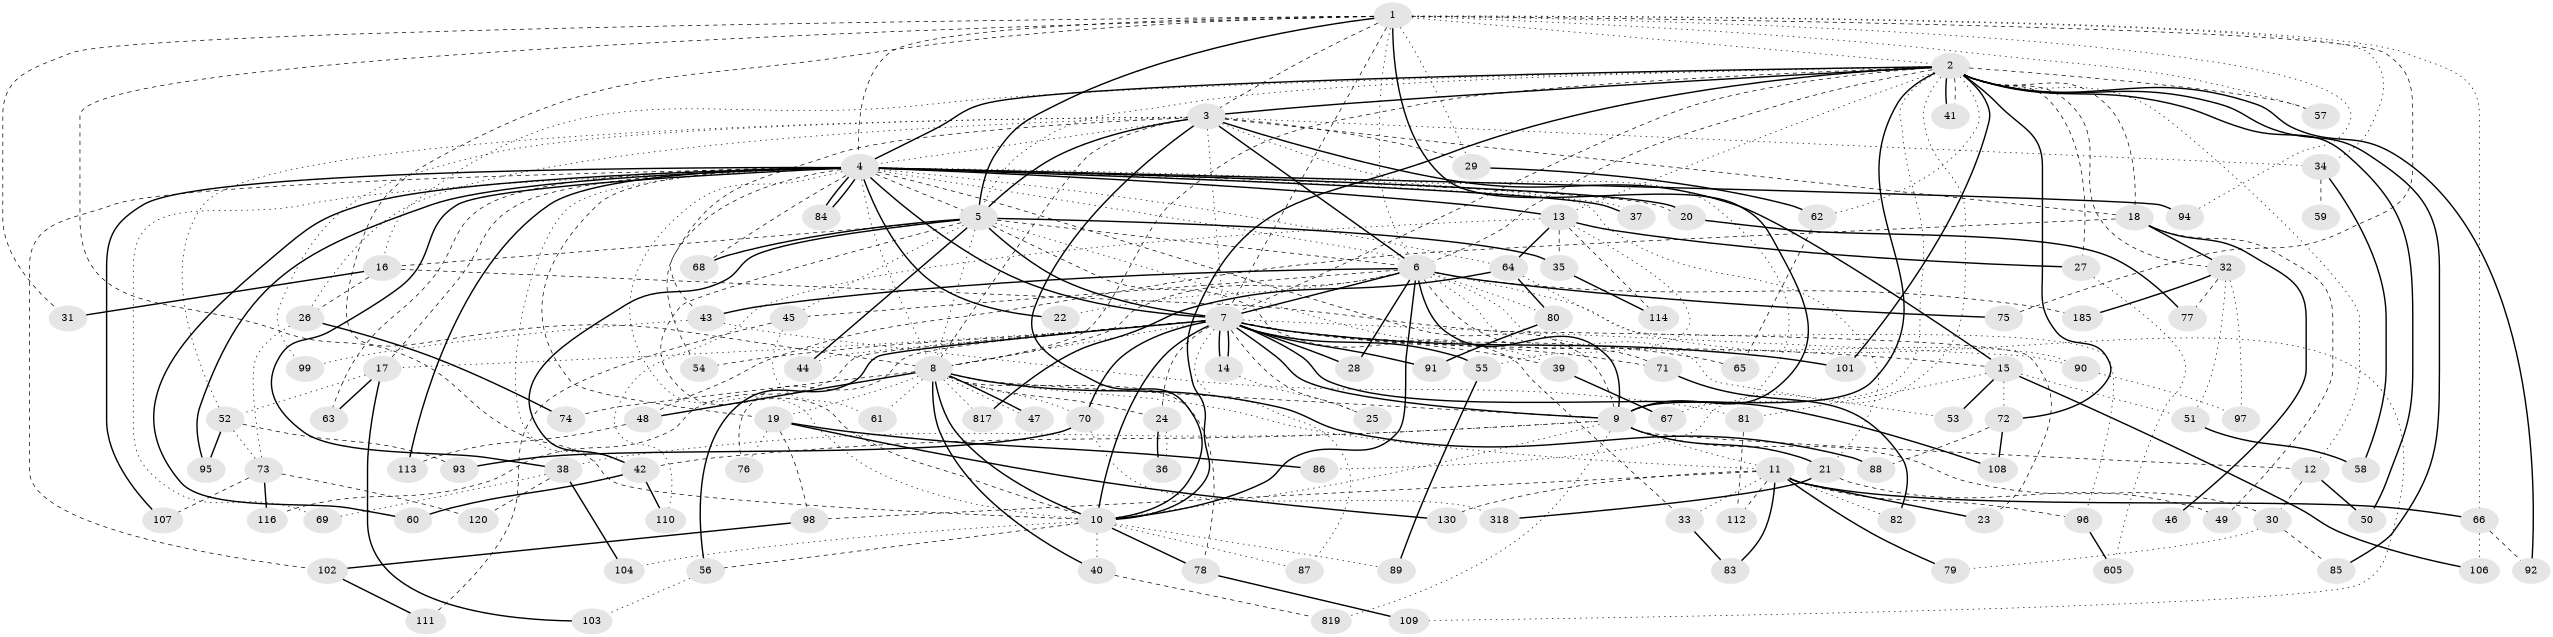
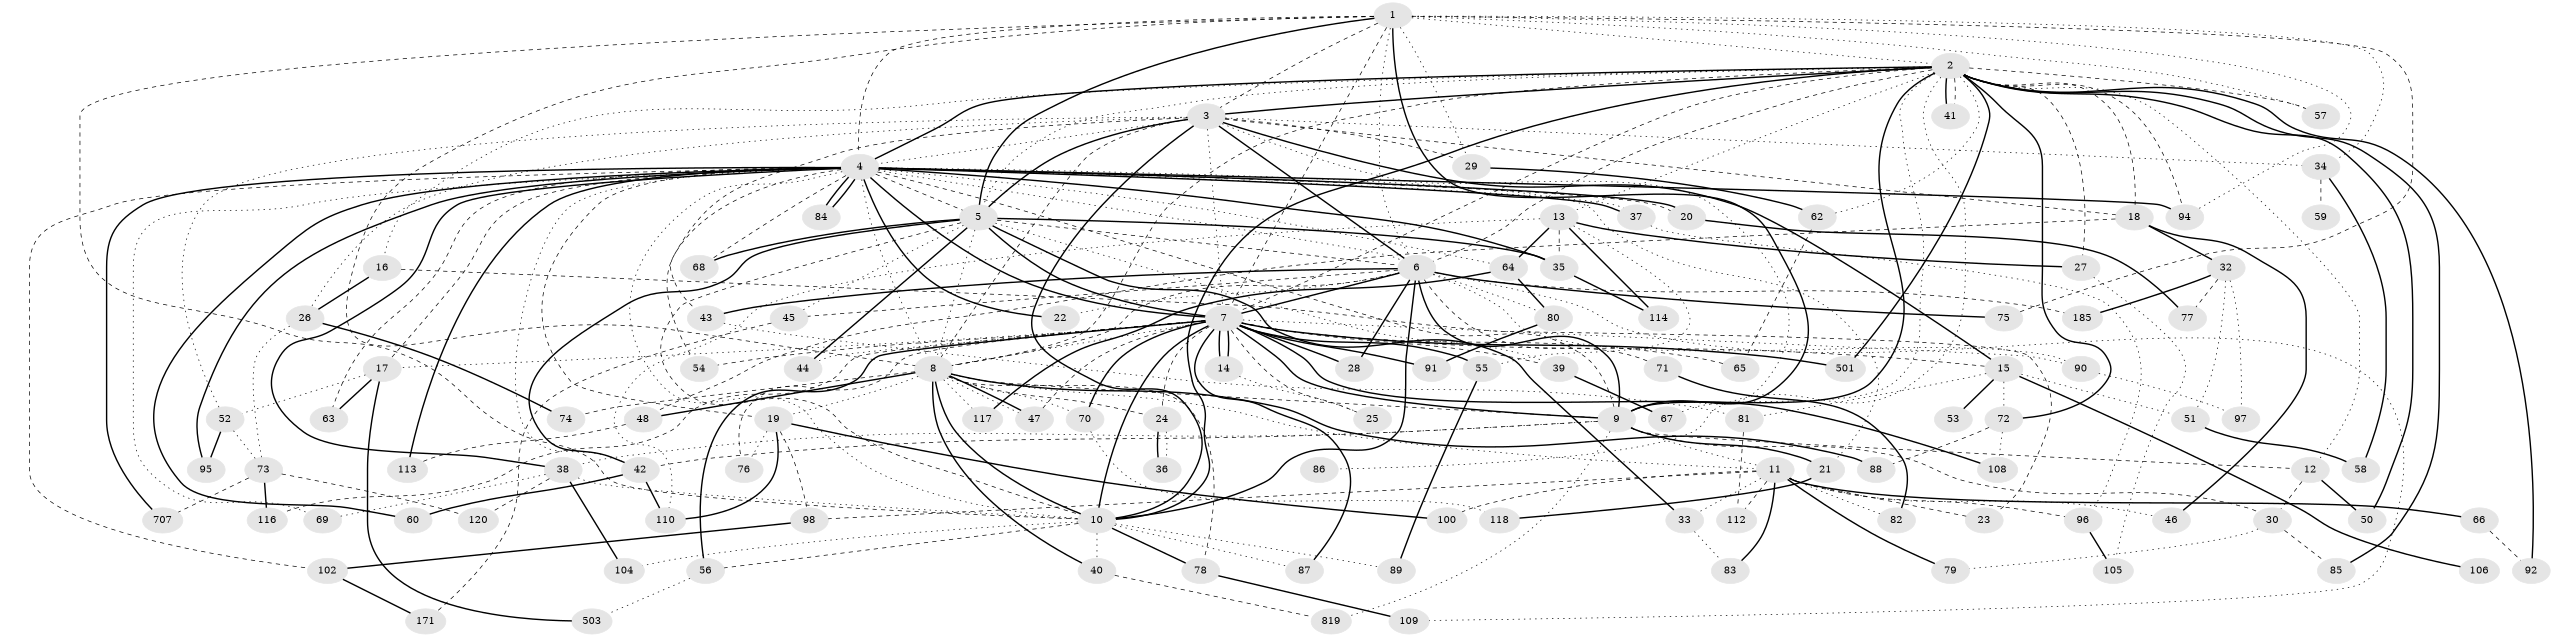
(2417, 57) -> none
(2090, 164) -> (2116, 99)
(1227, 186) -> (1198, 197)
(694, 243) -> none
(1609, 268) -> (1609, 268)
(344, 293) -> (344, 293)
(68, 318) -> none
(1888, 335) -> (1992, 275)
(1443, 345) -> (1115, 348)
(1519, 364) -> (1519, 364)
(1700, 367) -> none
(305, 369) -> none
(1845, 369) -> (1845, 369)
(877, 419) -> none
(983, 419) -> (983, 419)
(1301, 422) -> (1301, 422)
(2001, 445) -> (2001, 445)
(1046, 448) -> (760, 492)
(459, 470) -> none
(1359, 480) -> (827, 504)
none -> (1971, 501)
(1909, 505) -> (1909, 505)
(163, 520) -> (163, 520)
(1447, 520) -> (1447, 520)
(1500, 520) -> (1500, 520)
(2222, 520) -> none
(1708, 546) -> (1708, 546)
(2479, 546) -> none
(2113, 571) -> (2113, 571)
(426, 621) -> (426, 621)
(592, 621) -> (592, 621)
